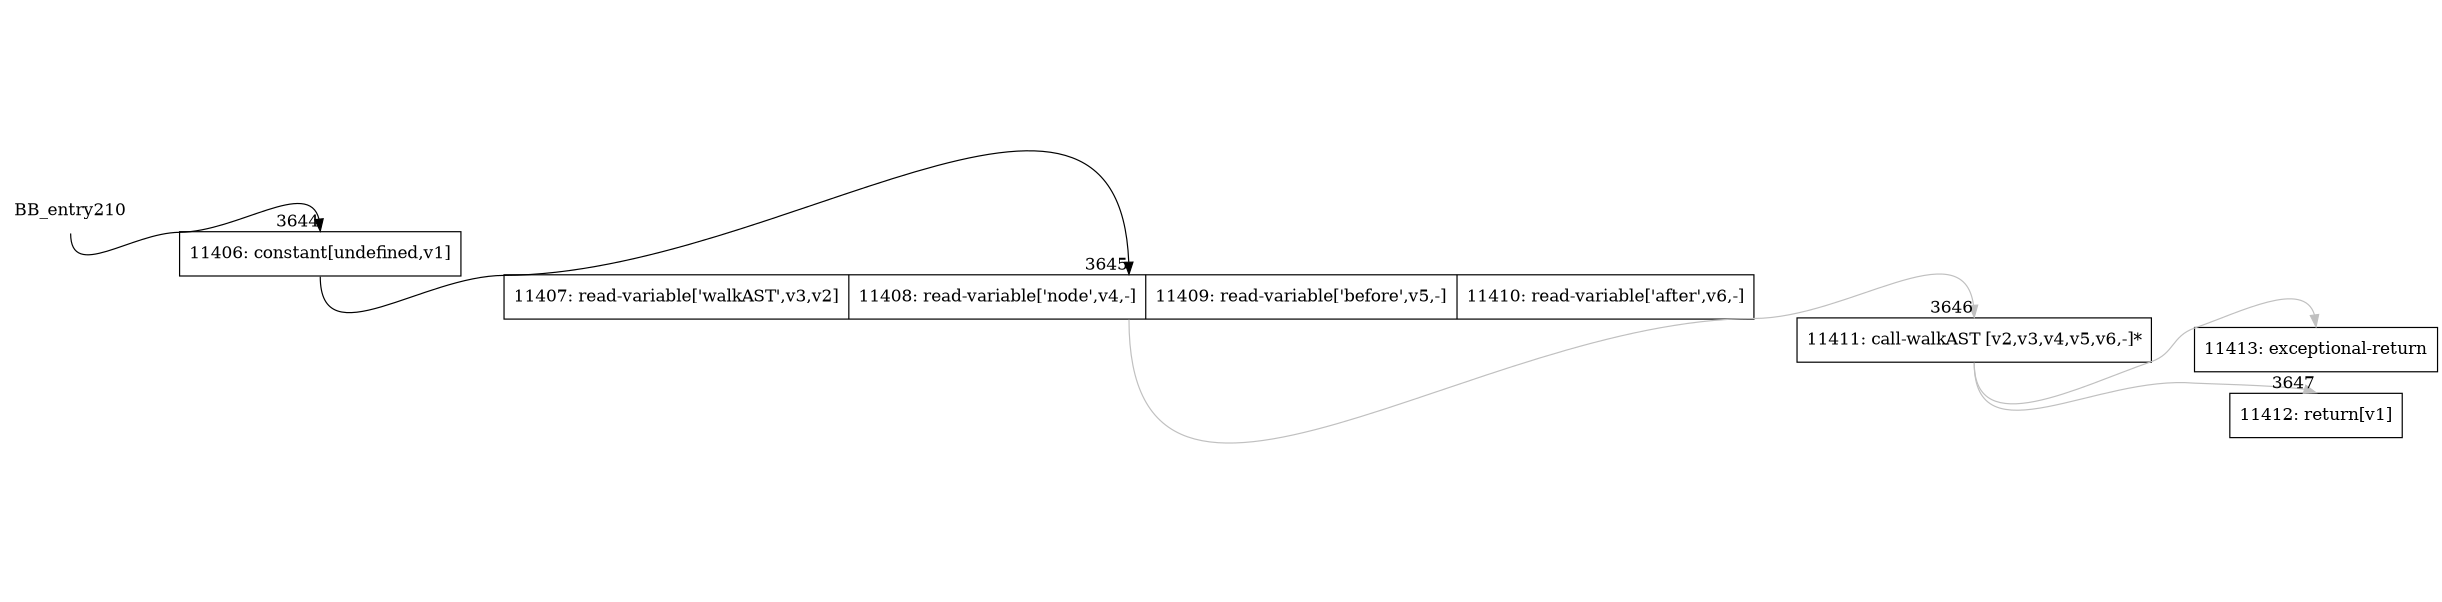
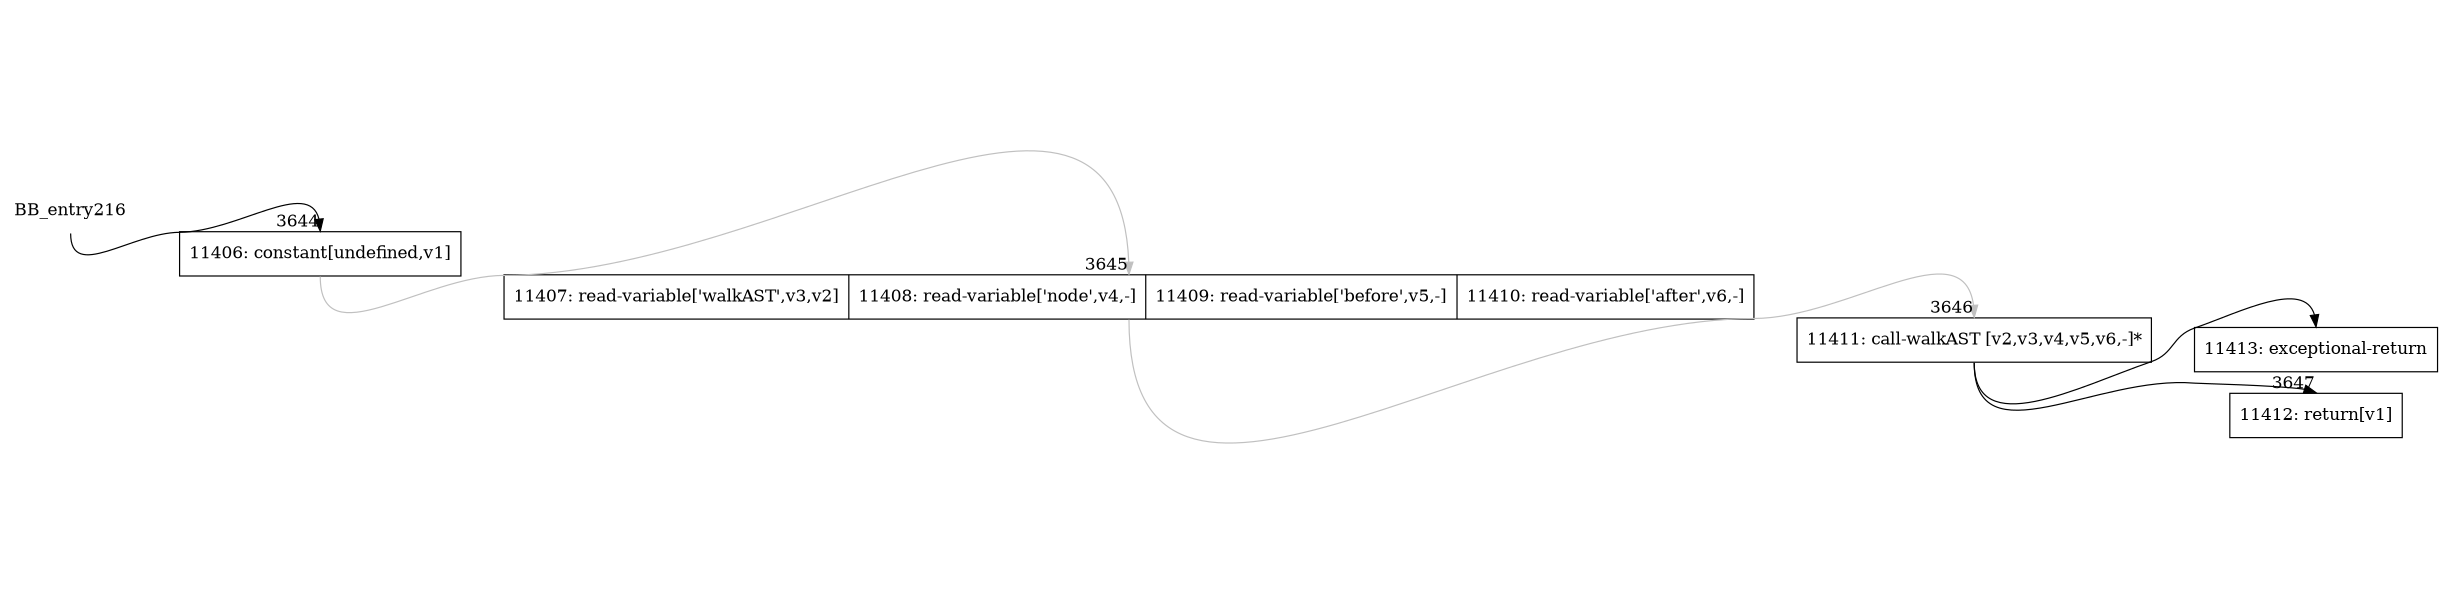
(71, 211) -> (71, 211)
(747, 226) -> (747, 226)
(2141, 365) -> (2141, 365)
(2124, 389) -> (2124, 389)
